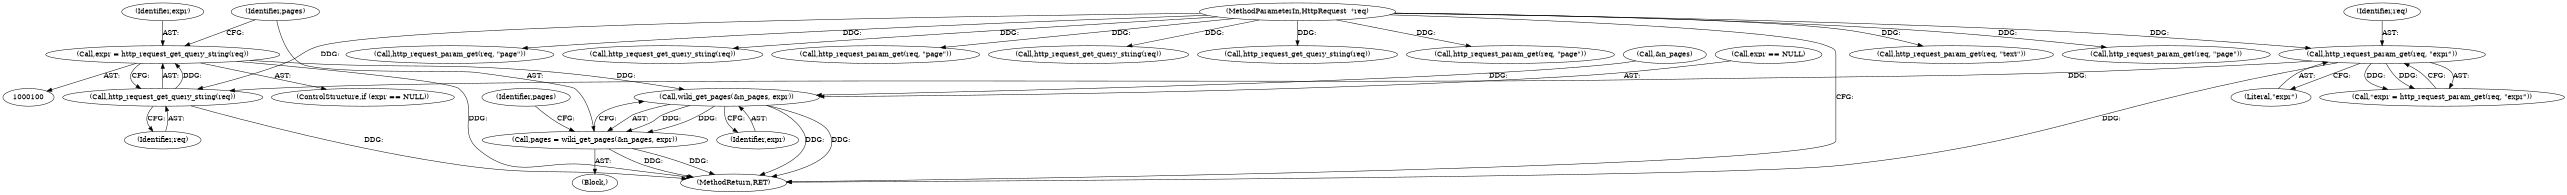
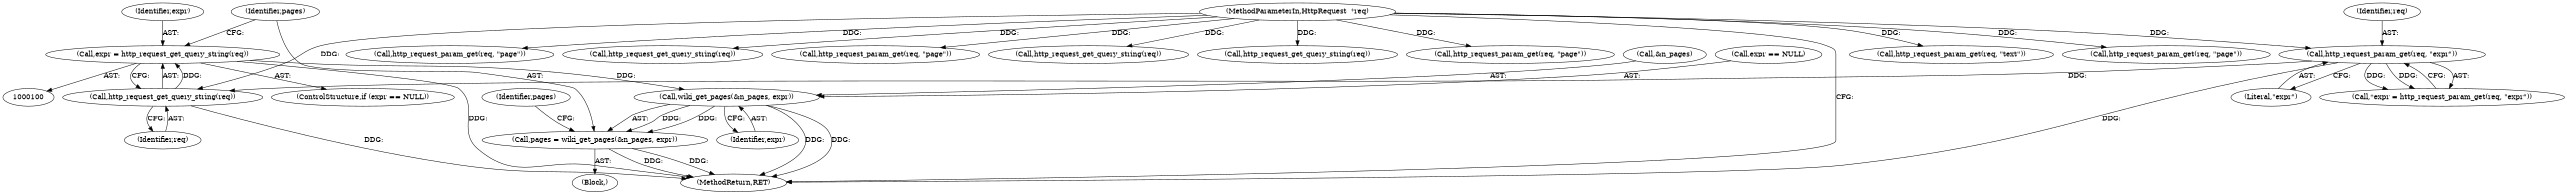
(1500, 76) -> (1500, 76)
(610, 109) -> none
